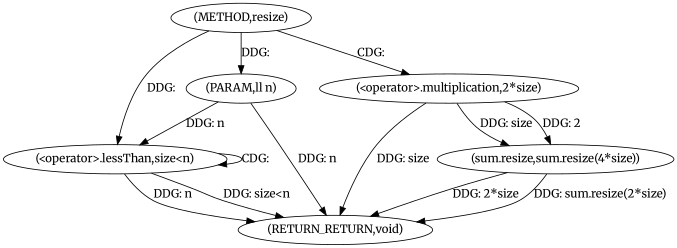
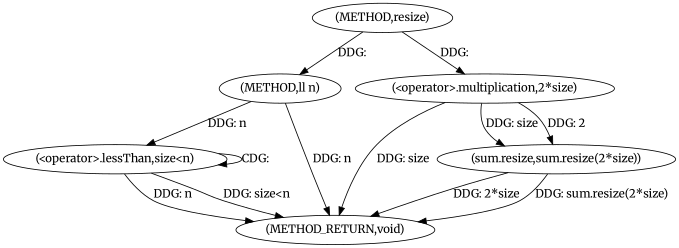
(372, 53) -> (456, 53)
(149, 71) -> none
(241, 89) -> (280, 89)
(556, 159) -> (556, 159)
(335, 230) -> (335, 230)
